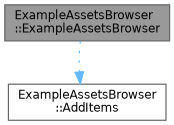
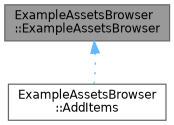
(79, 57) -> (95, 69)
